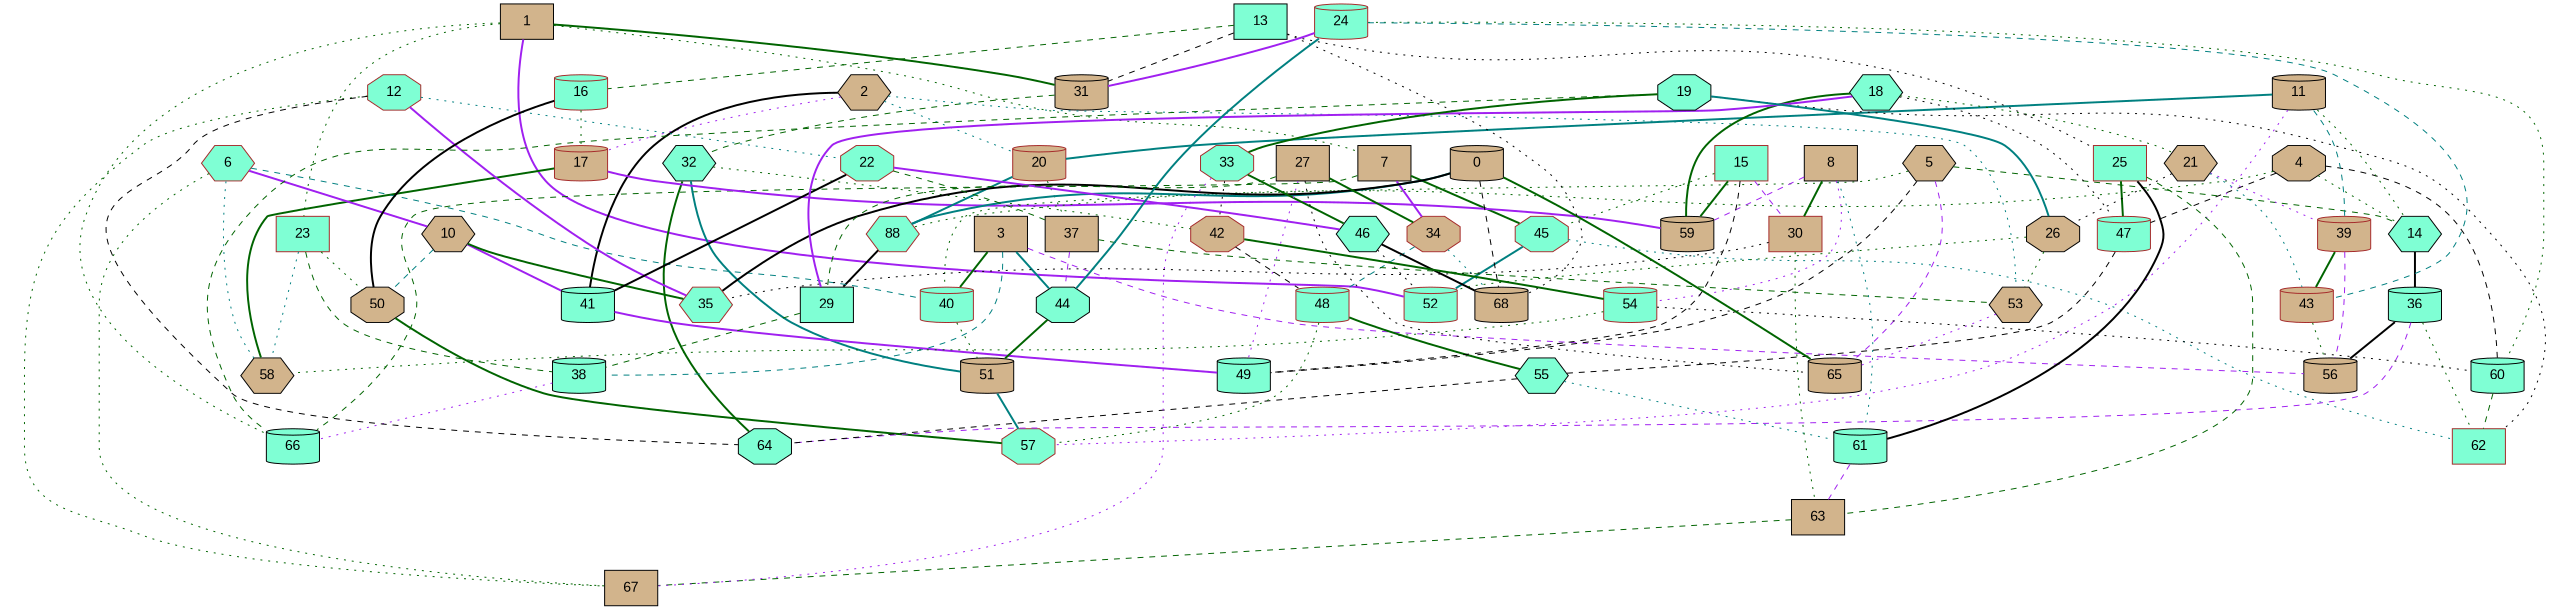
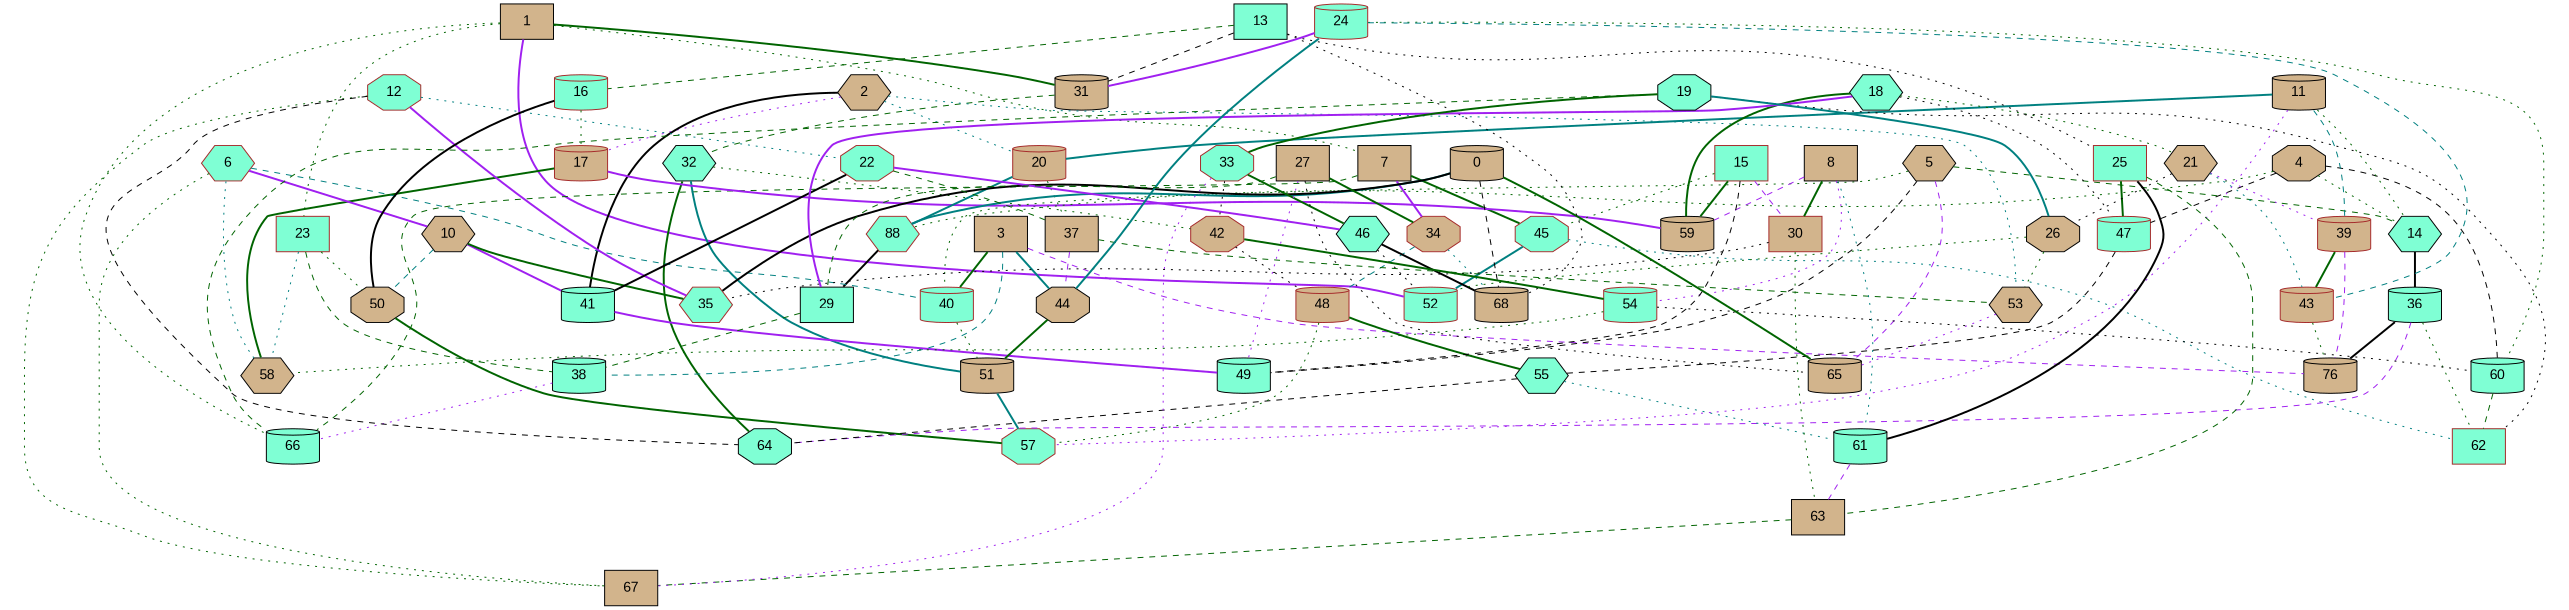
(1264, 266) -> (1264, 266)
(1063, 305) -> (1063, 305)
(1322, 305) -> (1322, 305)
(2330, 376) -> (2330, 376)
